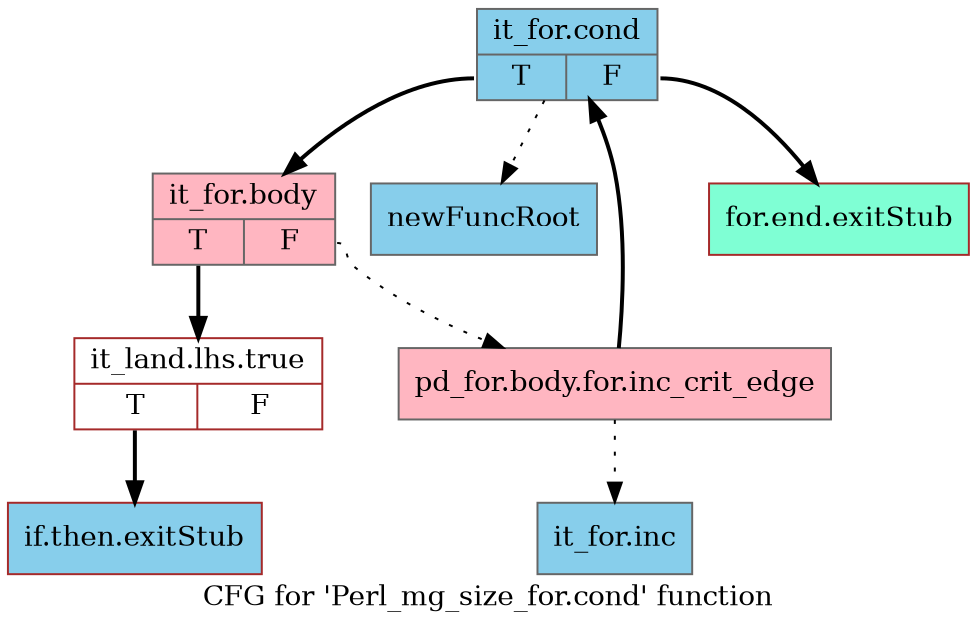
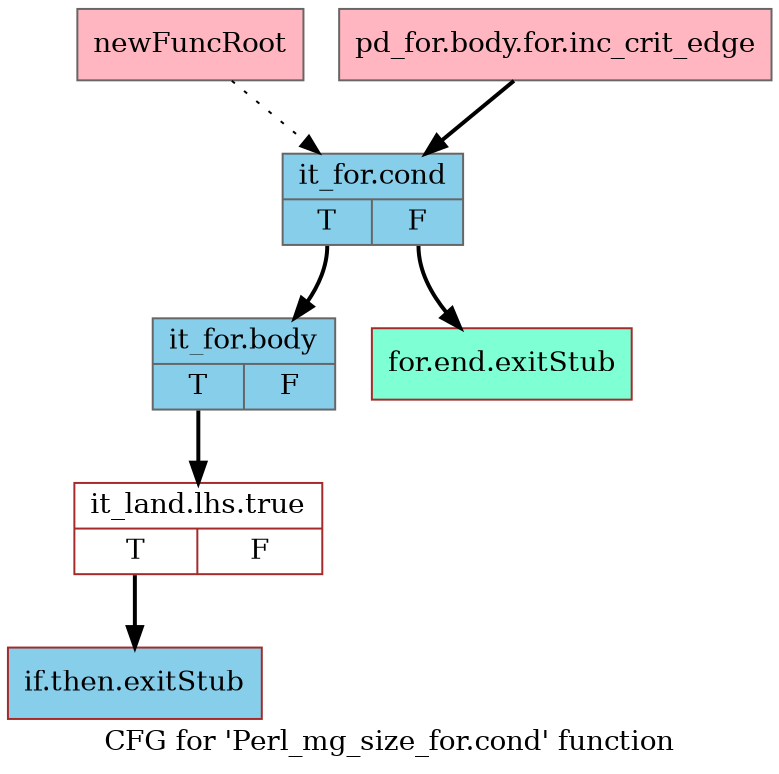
(528, 133) -> (268, 111)
(244, 219) -> (244, 364)
(484, 219) -> (190, 45)
(403, 300) -> none
(615, 538) -> none
